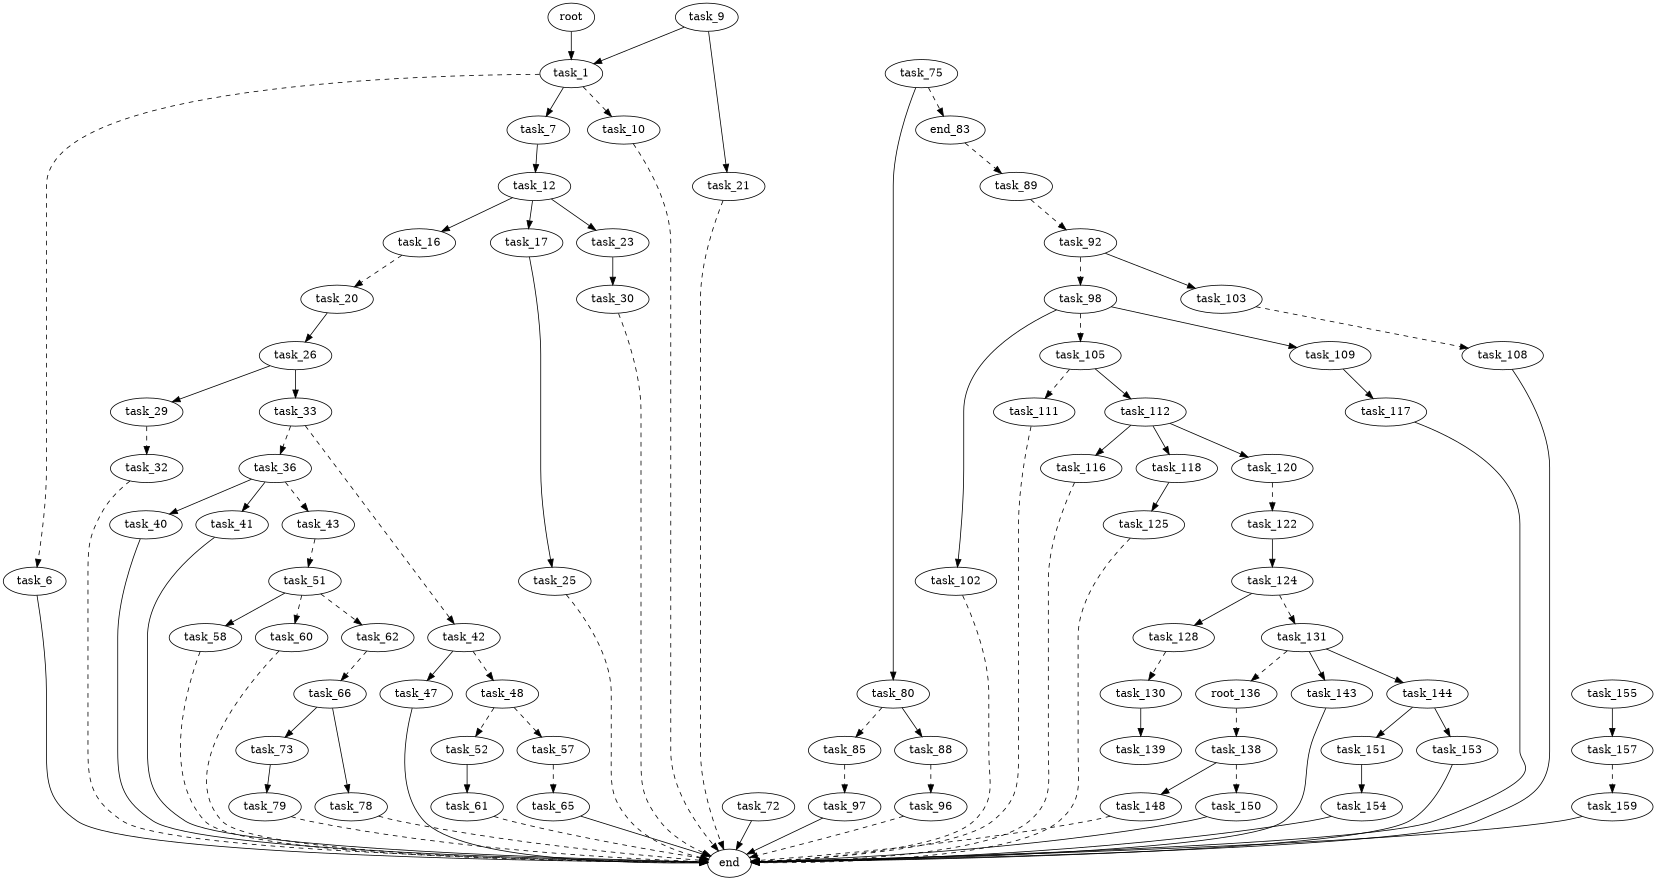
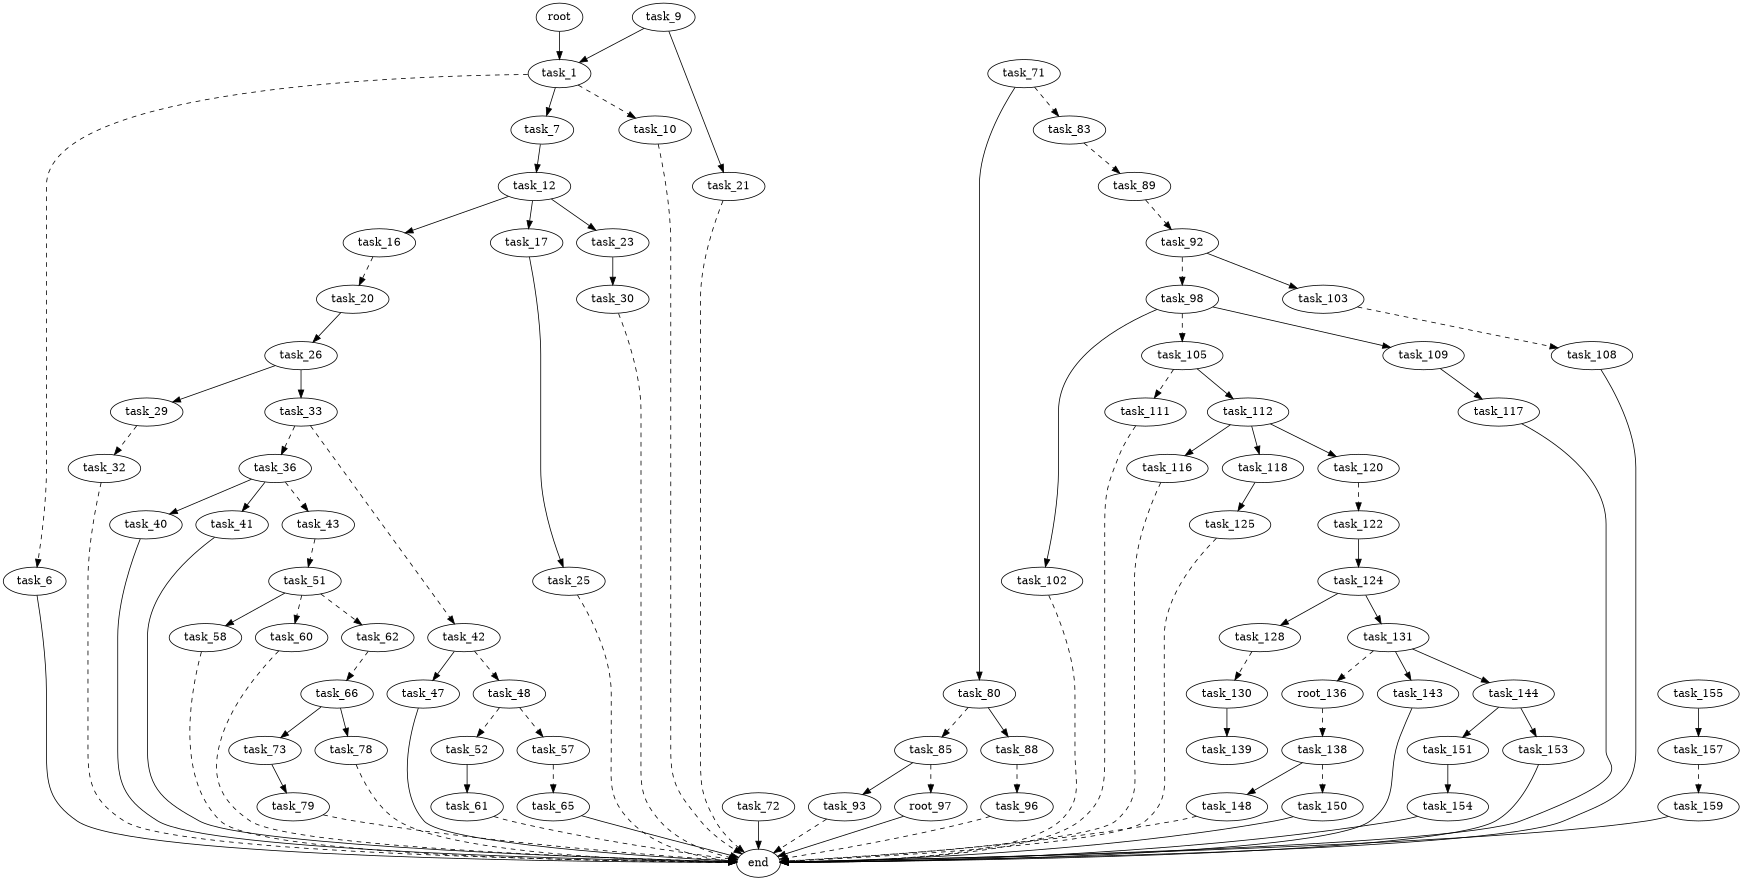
(921, 74) -> (1024, 74)
(950, 130) -> (1069, 130)
(1285, 606) -> (1372, 606)
(845, 807) -> (931, 807)
none -> (845, 807)
